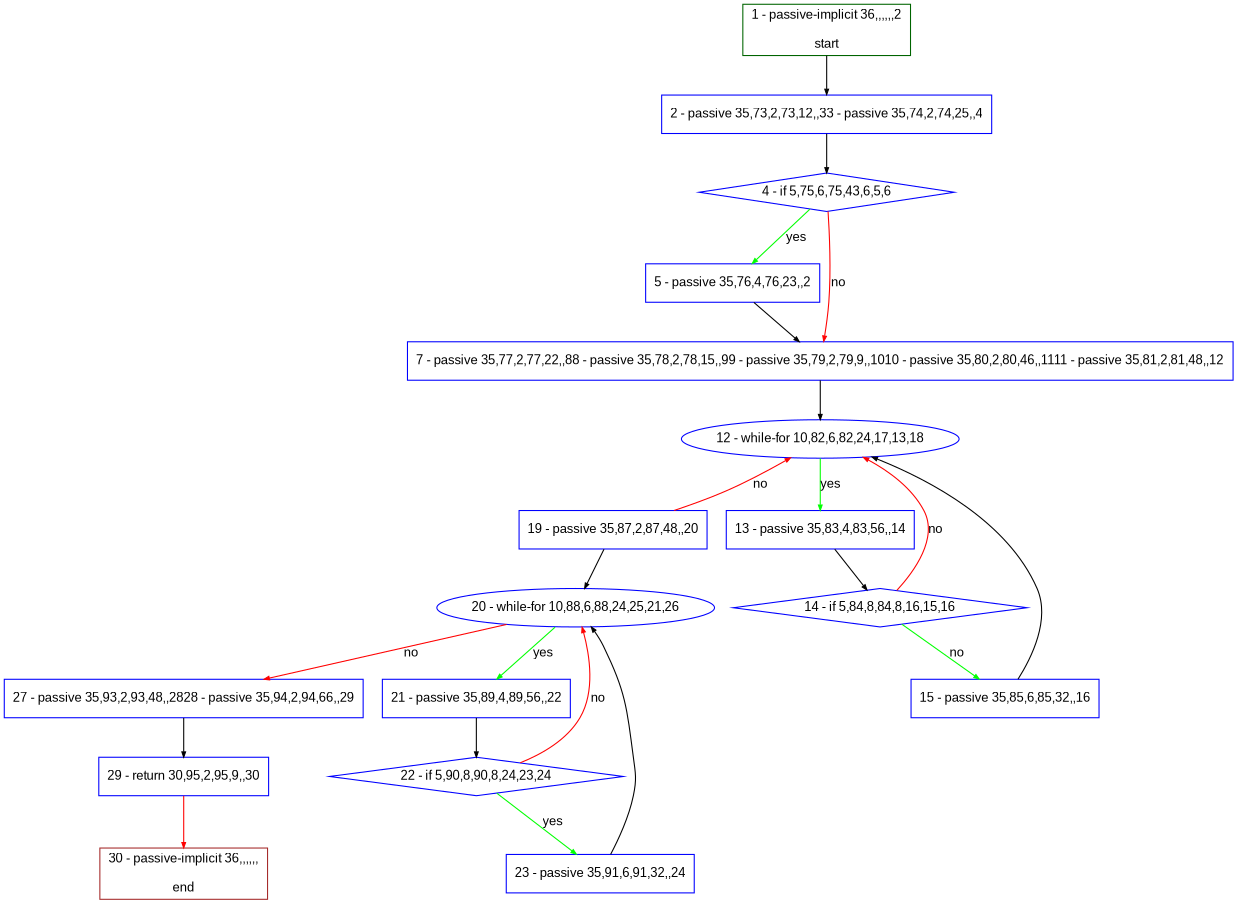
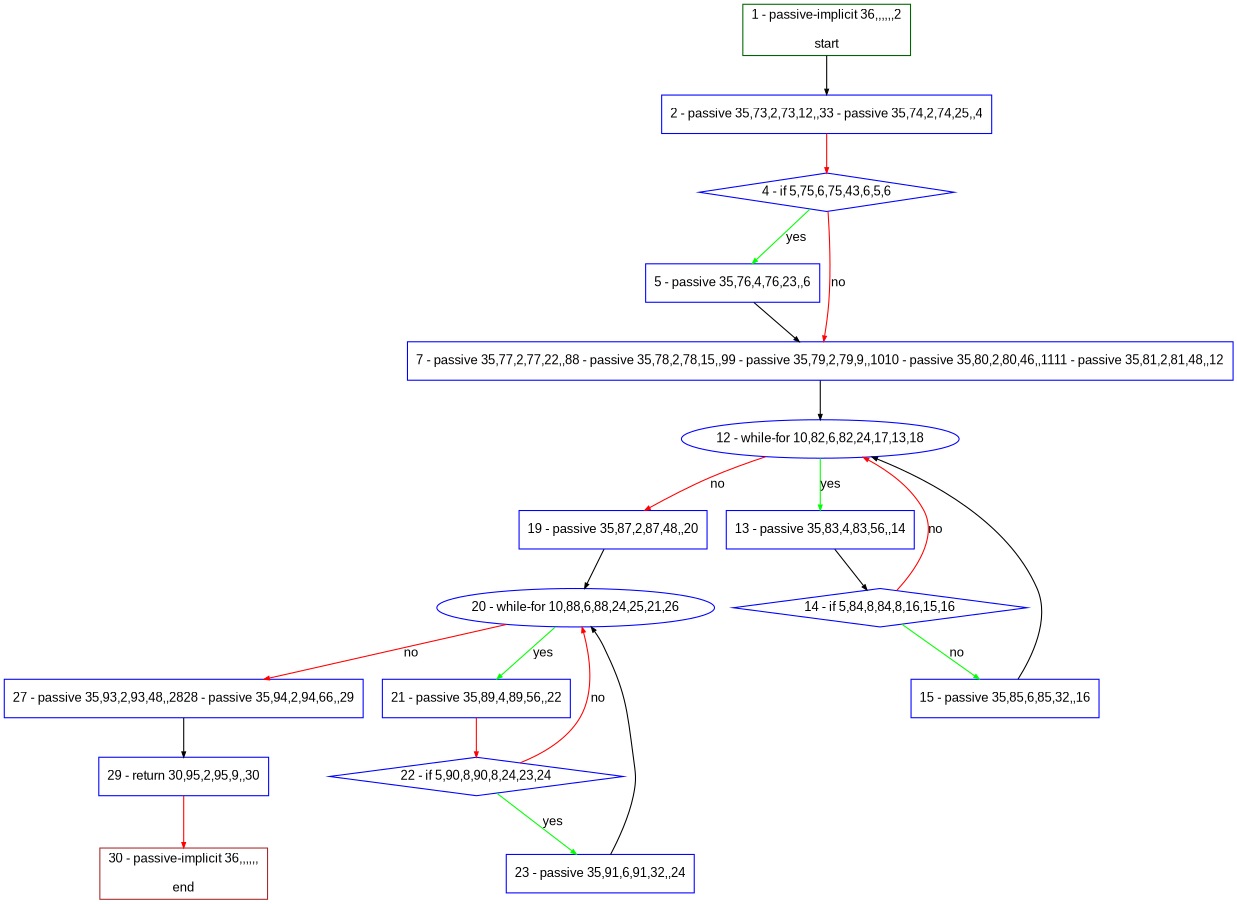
(827, 151) -> (827, 151)
(733, 283) -> (733, 283)
(731, 489) -> (706, 479)
(476, 735) -> (476, 735)
